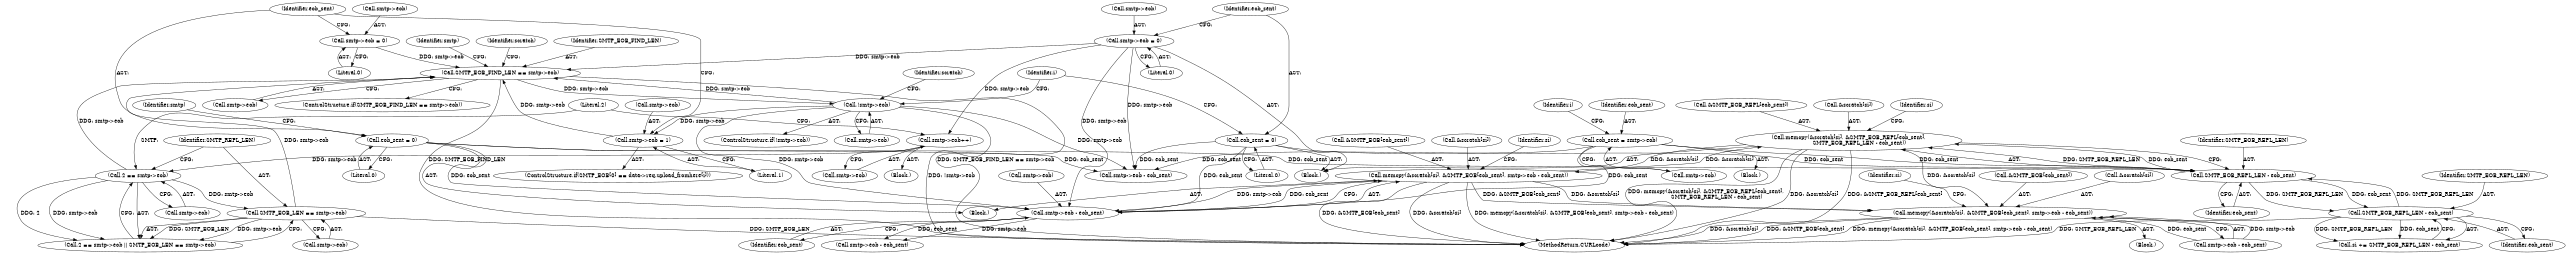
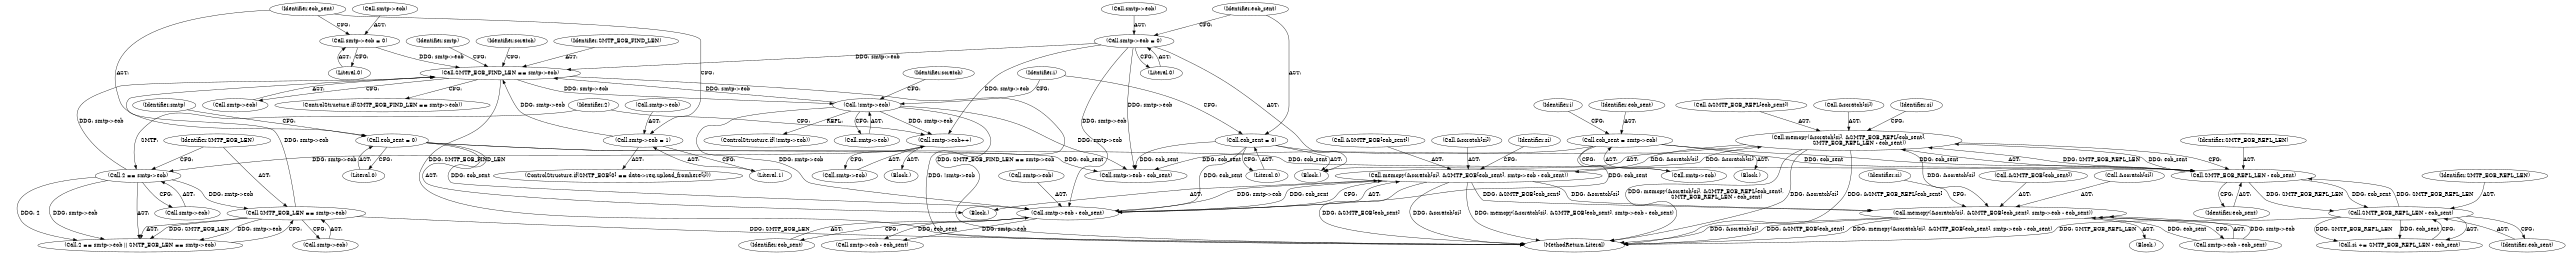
(593, 105) -> (593, 105)
(743, 110) -> (904, 122)
(836, 121) -> (836, 121)
(217, 141) -> (217, 141)
(120, 213) -> none
(1574, 245) -> (1574, 245)
